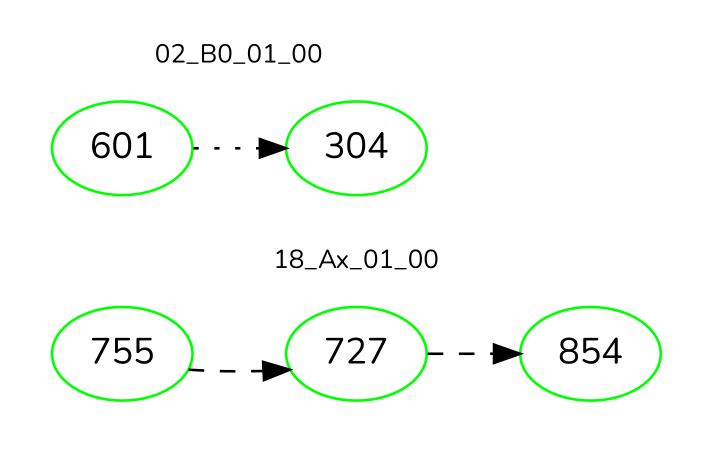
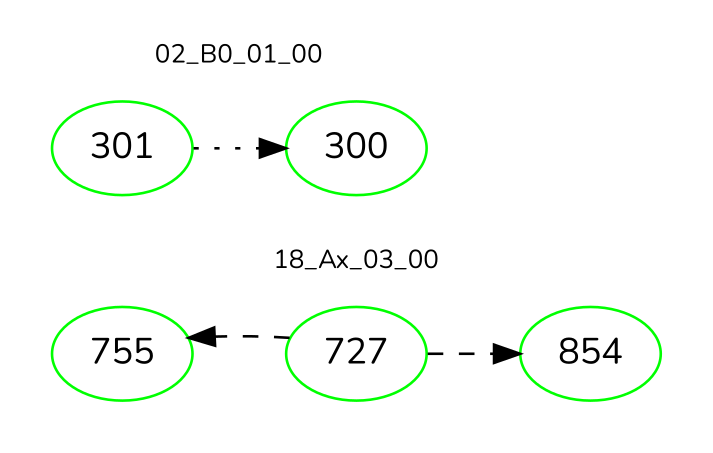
(122, 148) -> (122, 148)
(356, 148) -> (356, 148)
(356, 261) -> (356, 261)
(226, 371) -> (252, 336)
